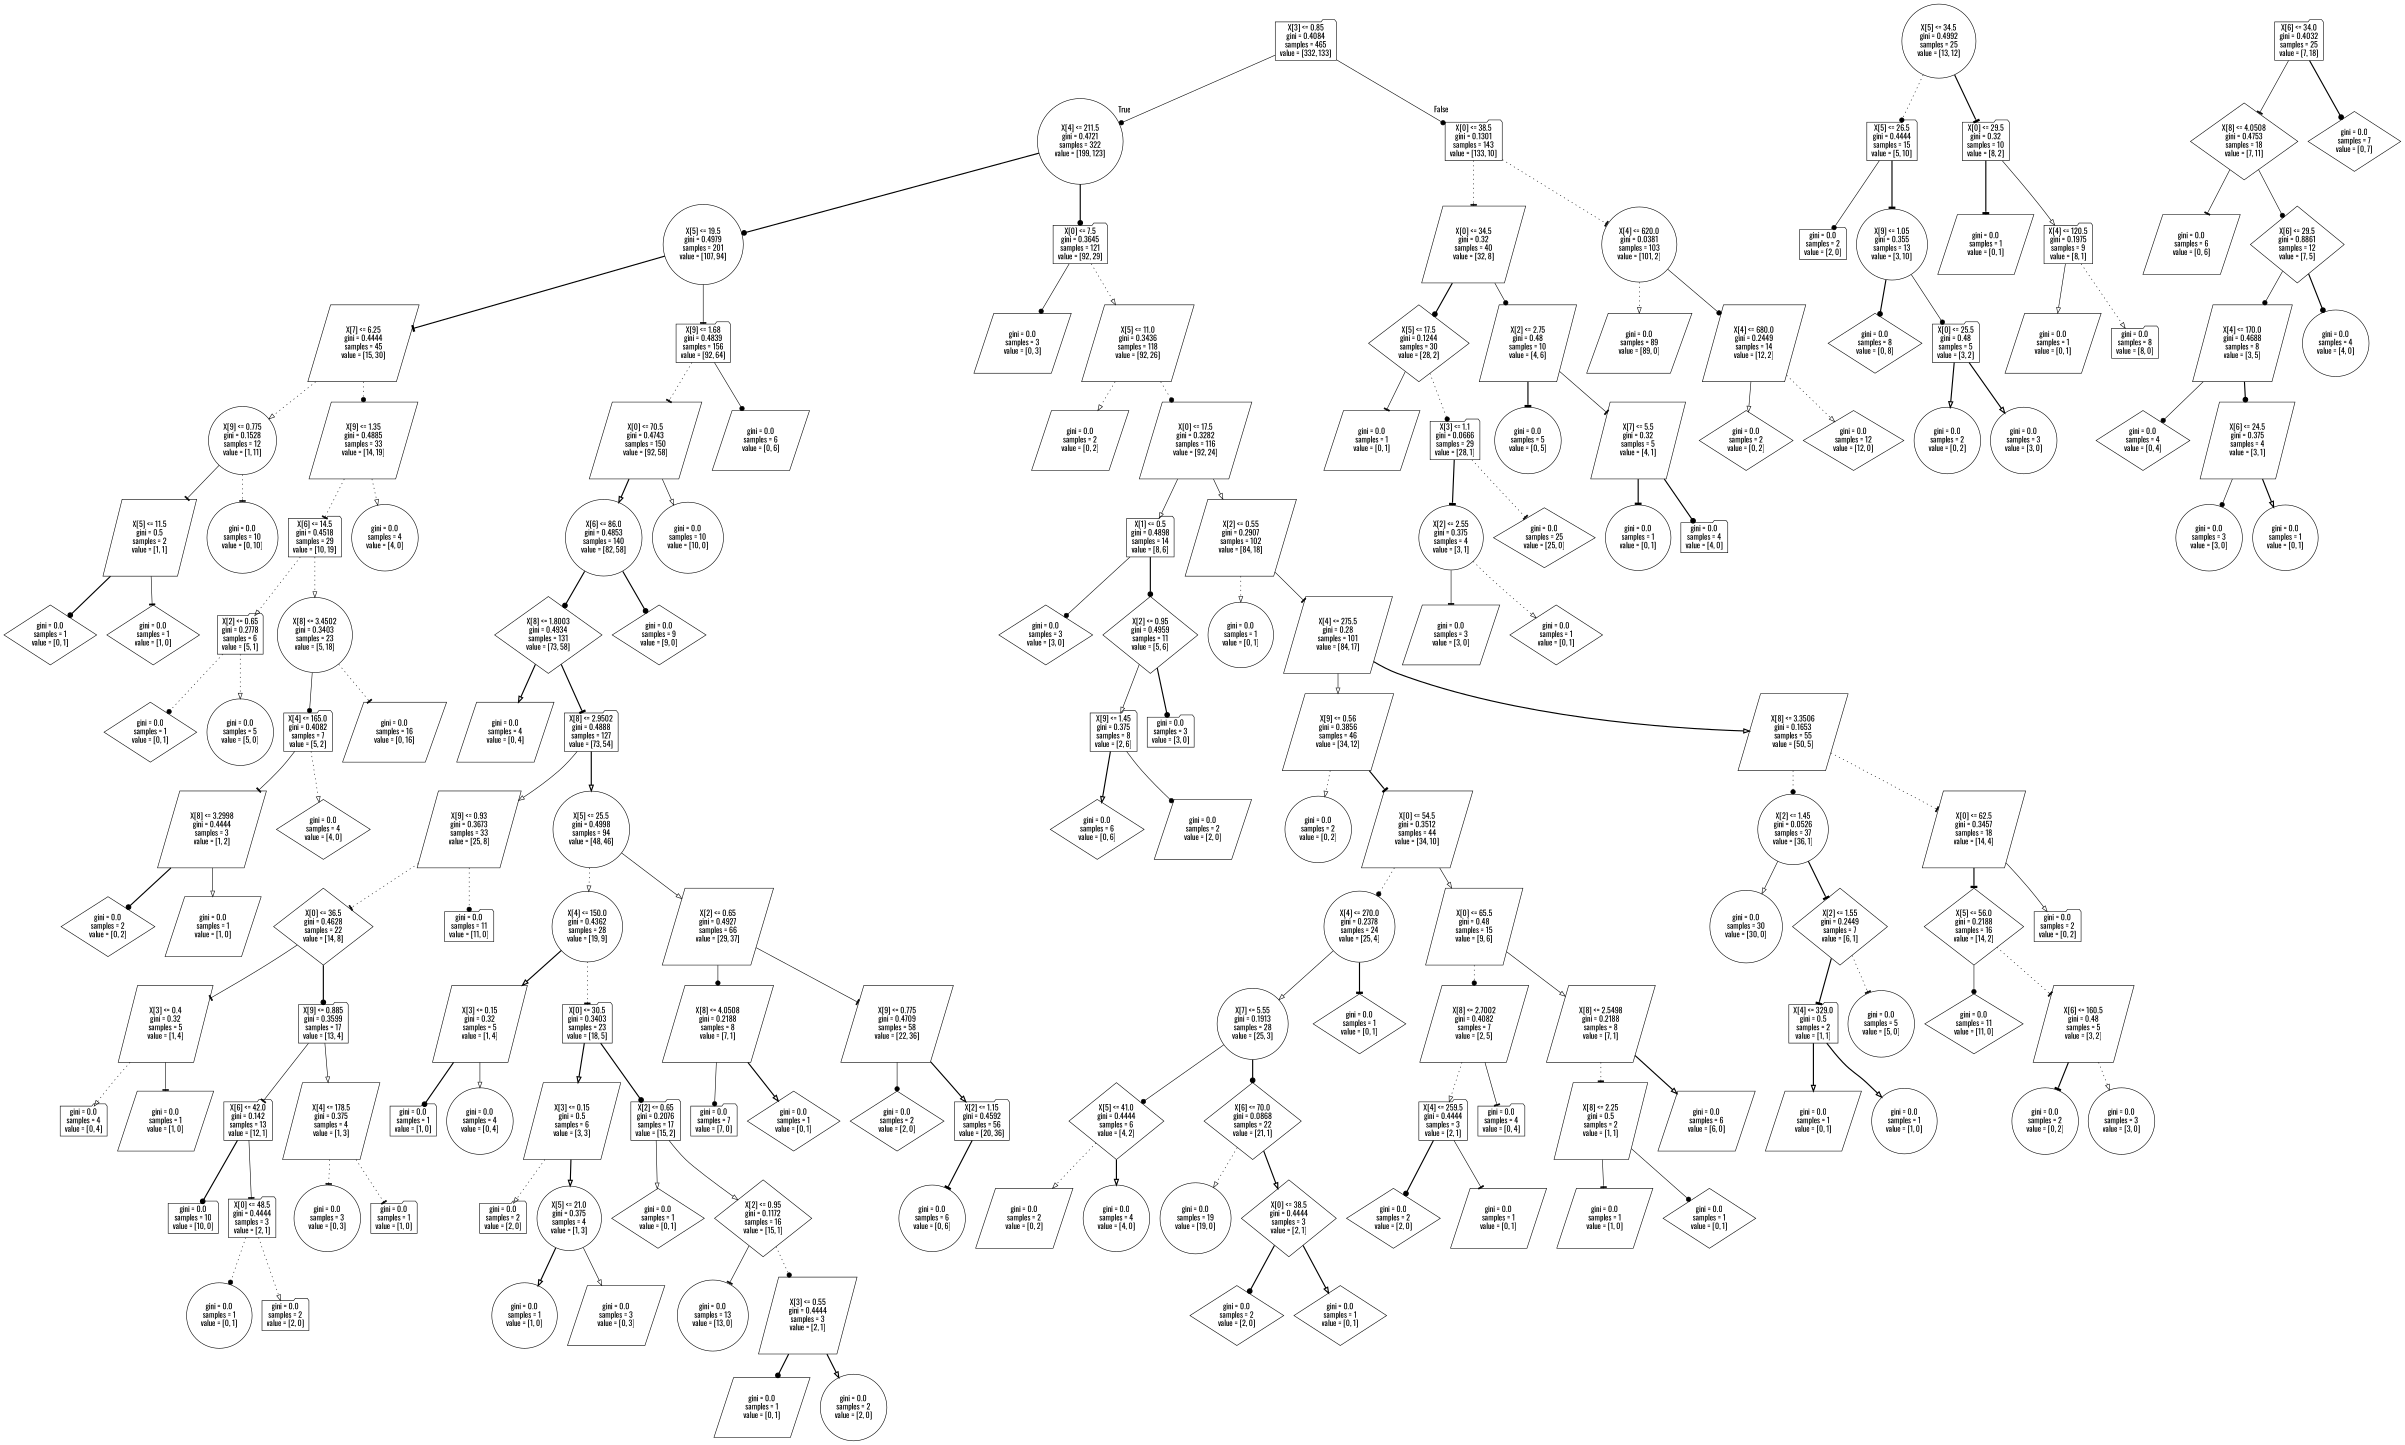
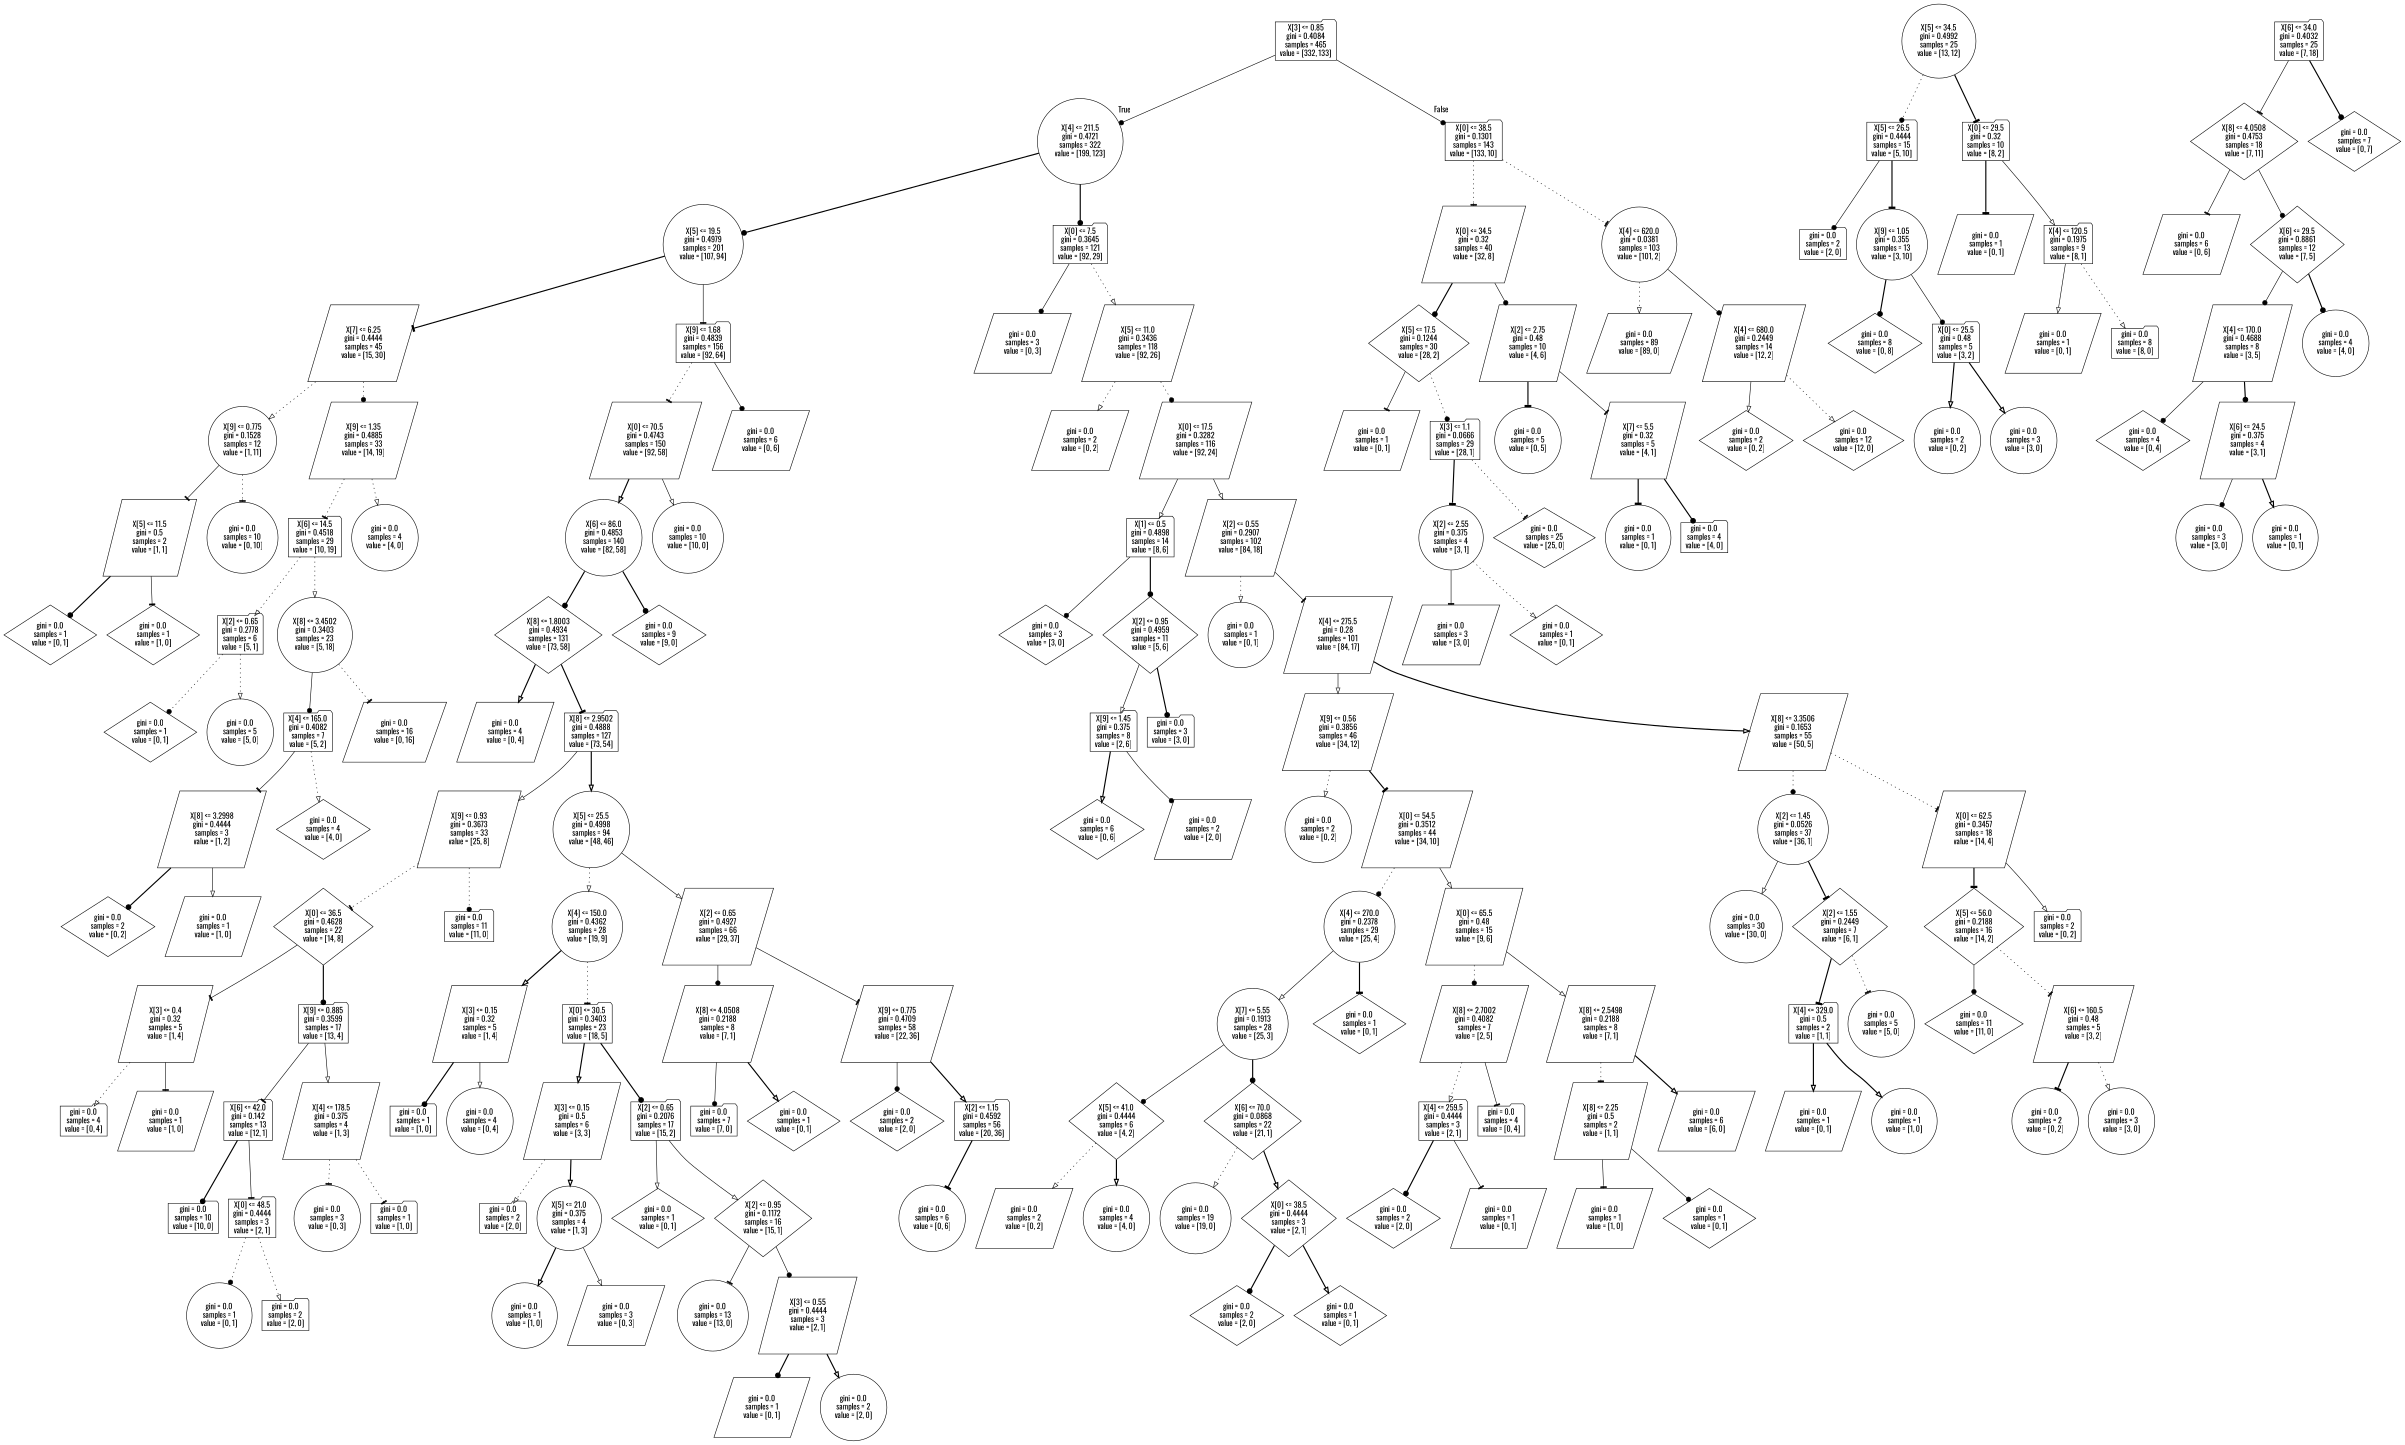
(1359, 927) -> (1359, 927)
(782, 1260) -> (782, 1260)
